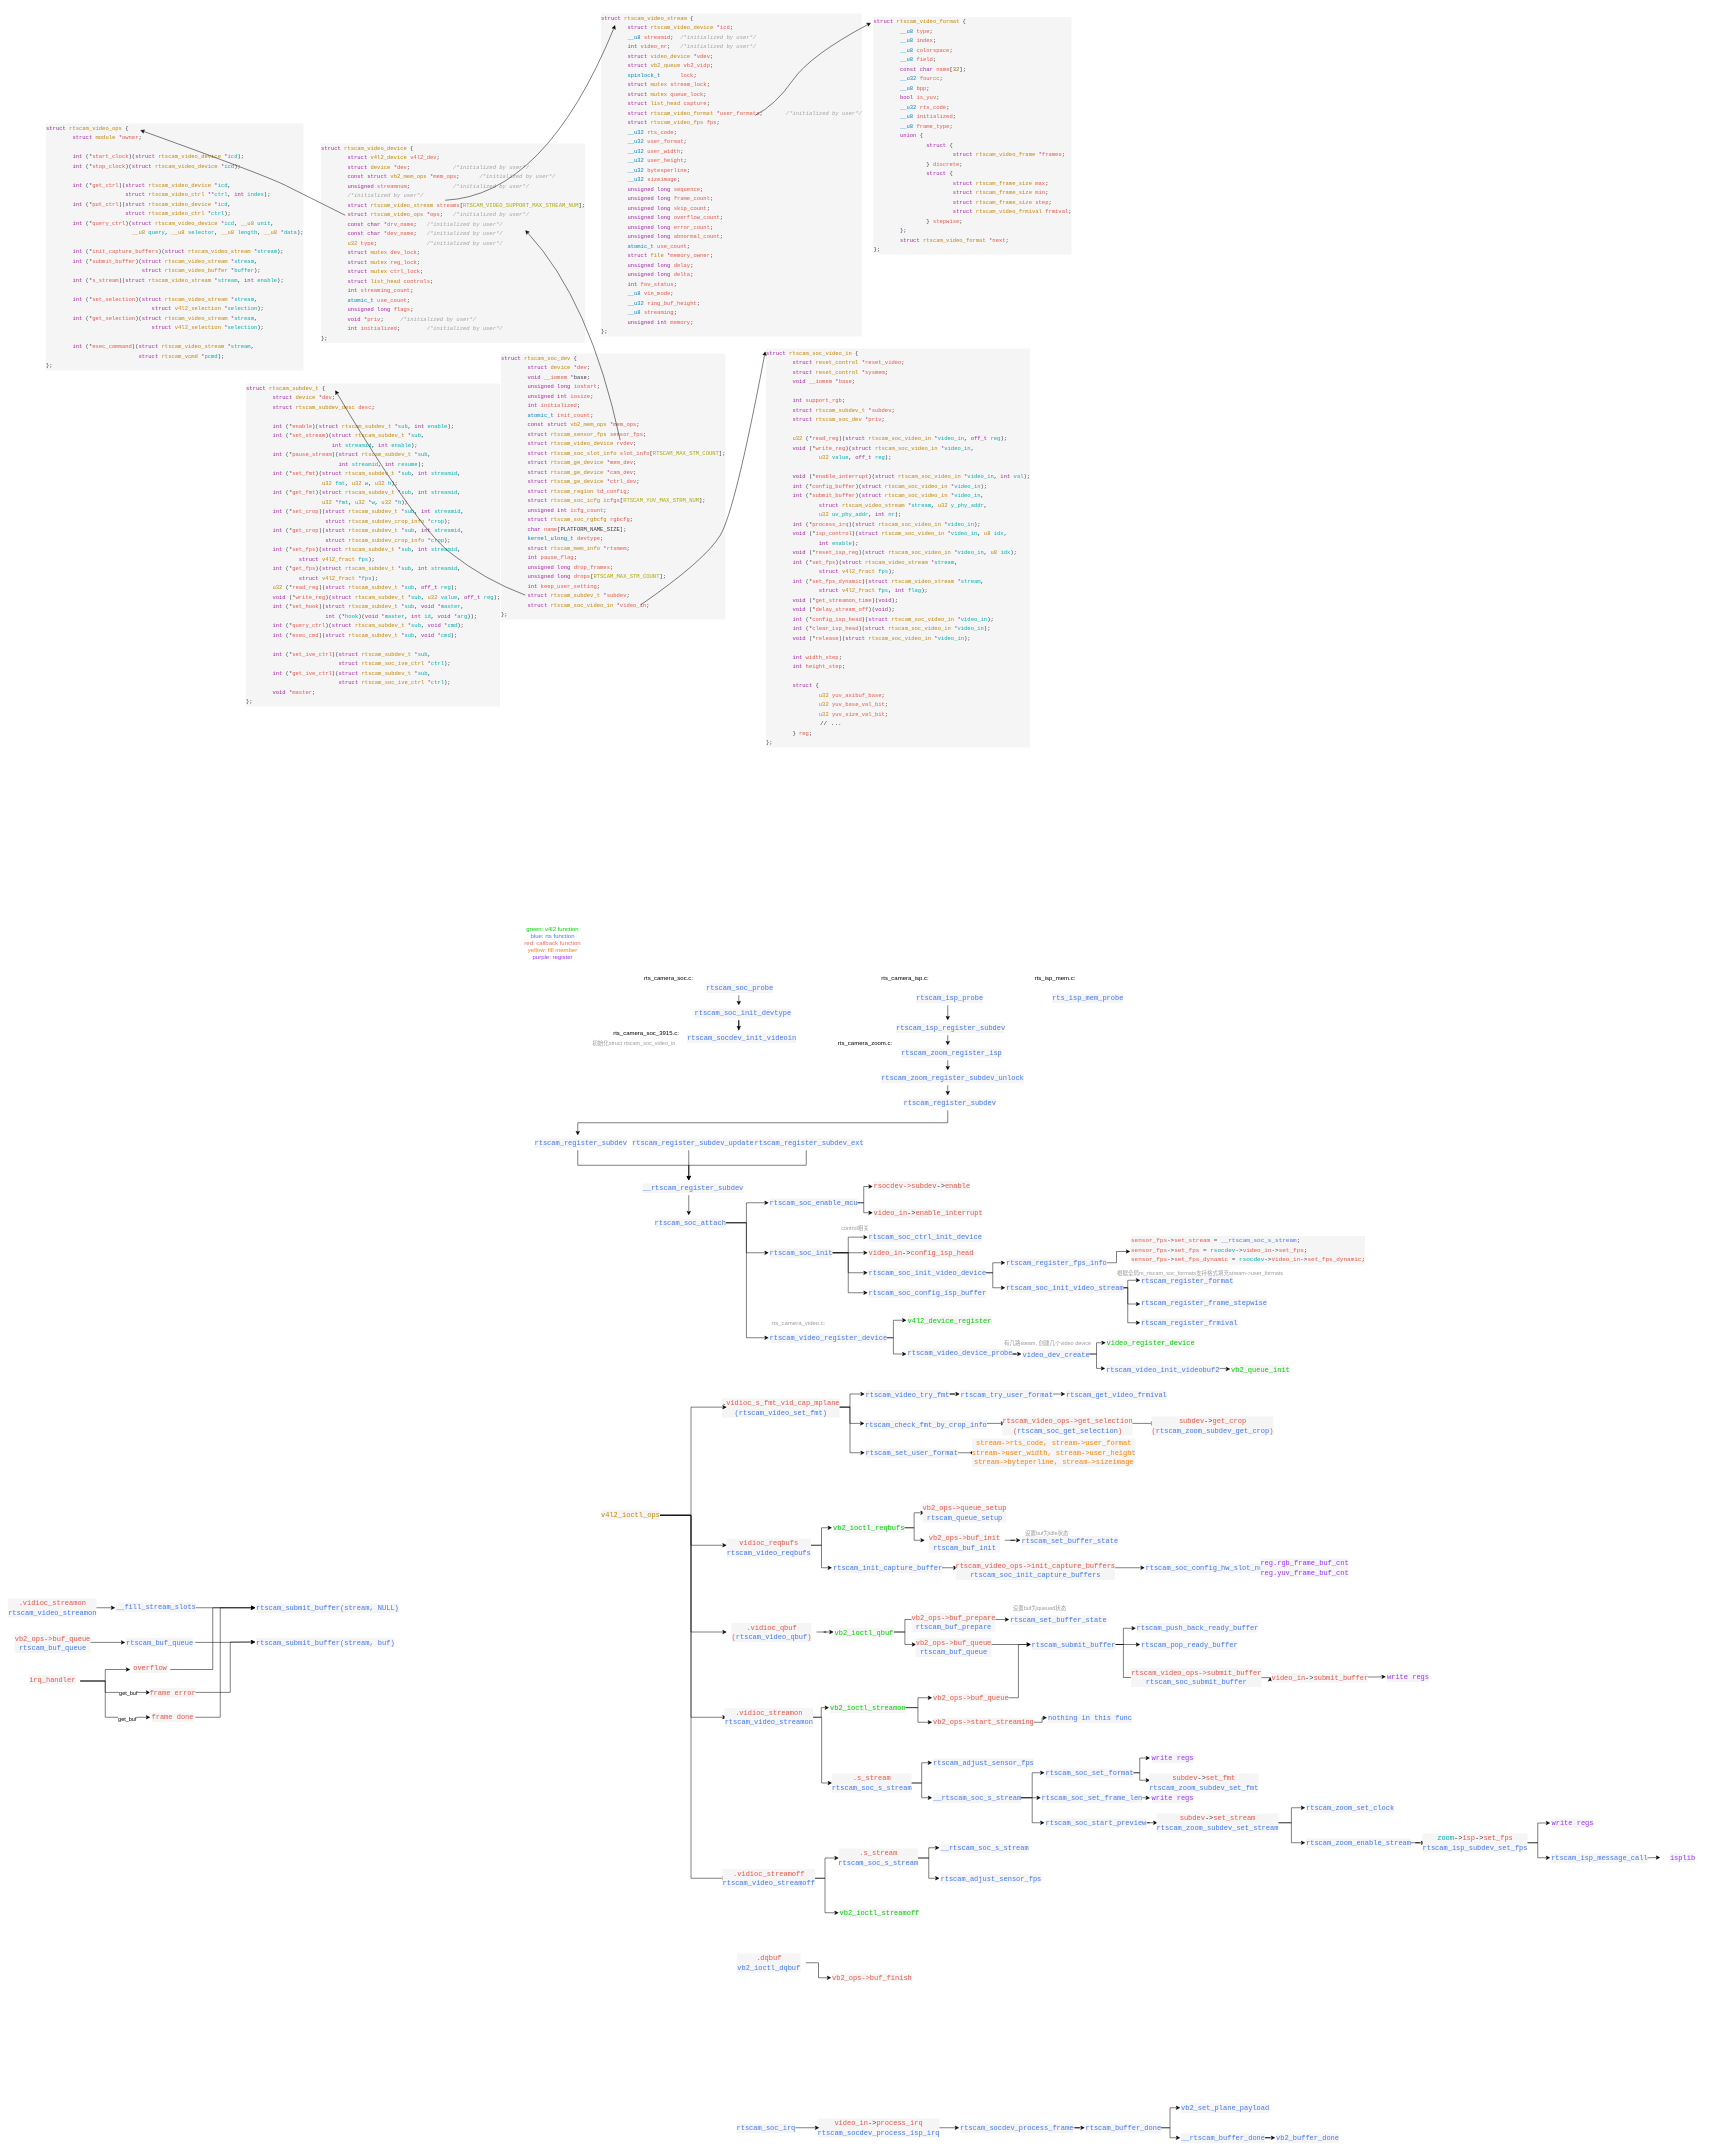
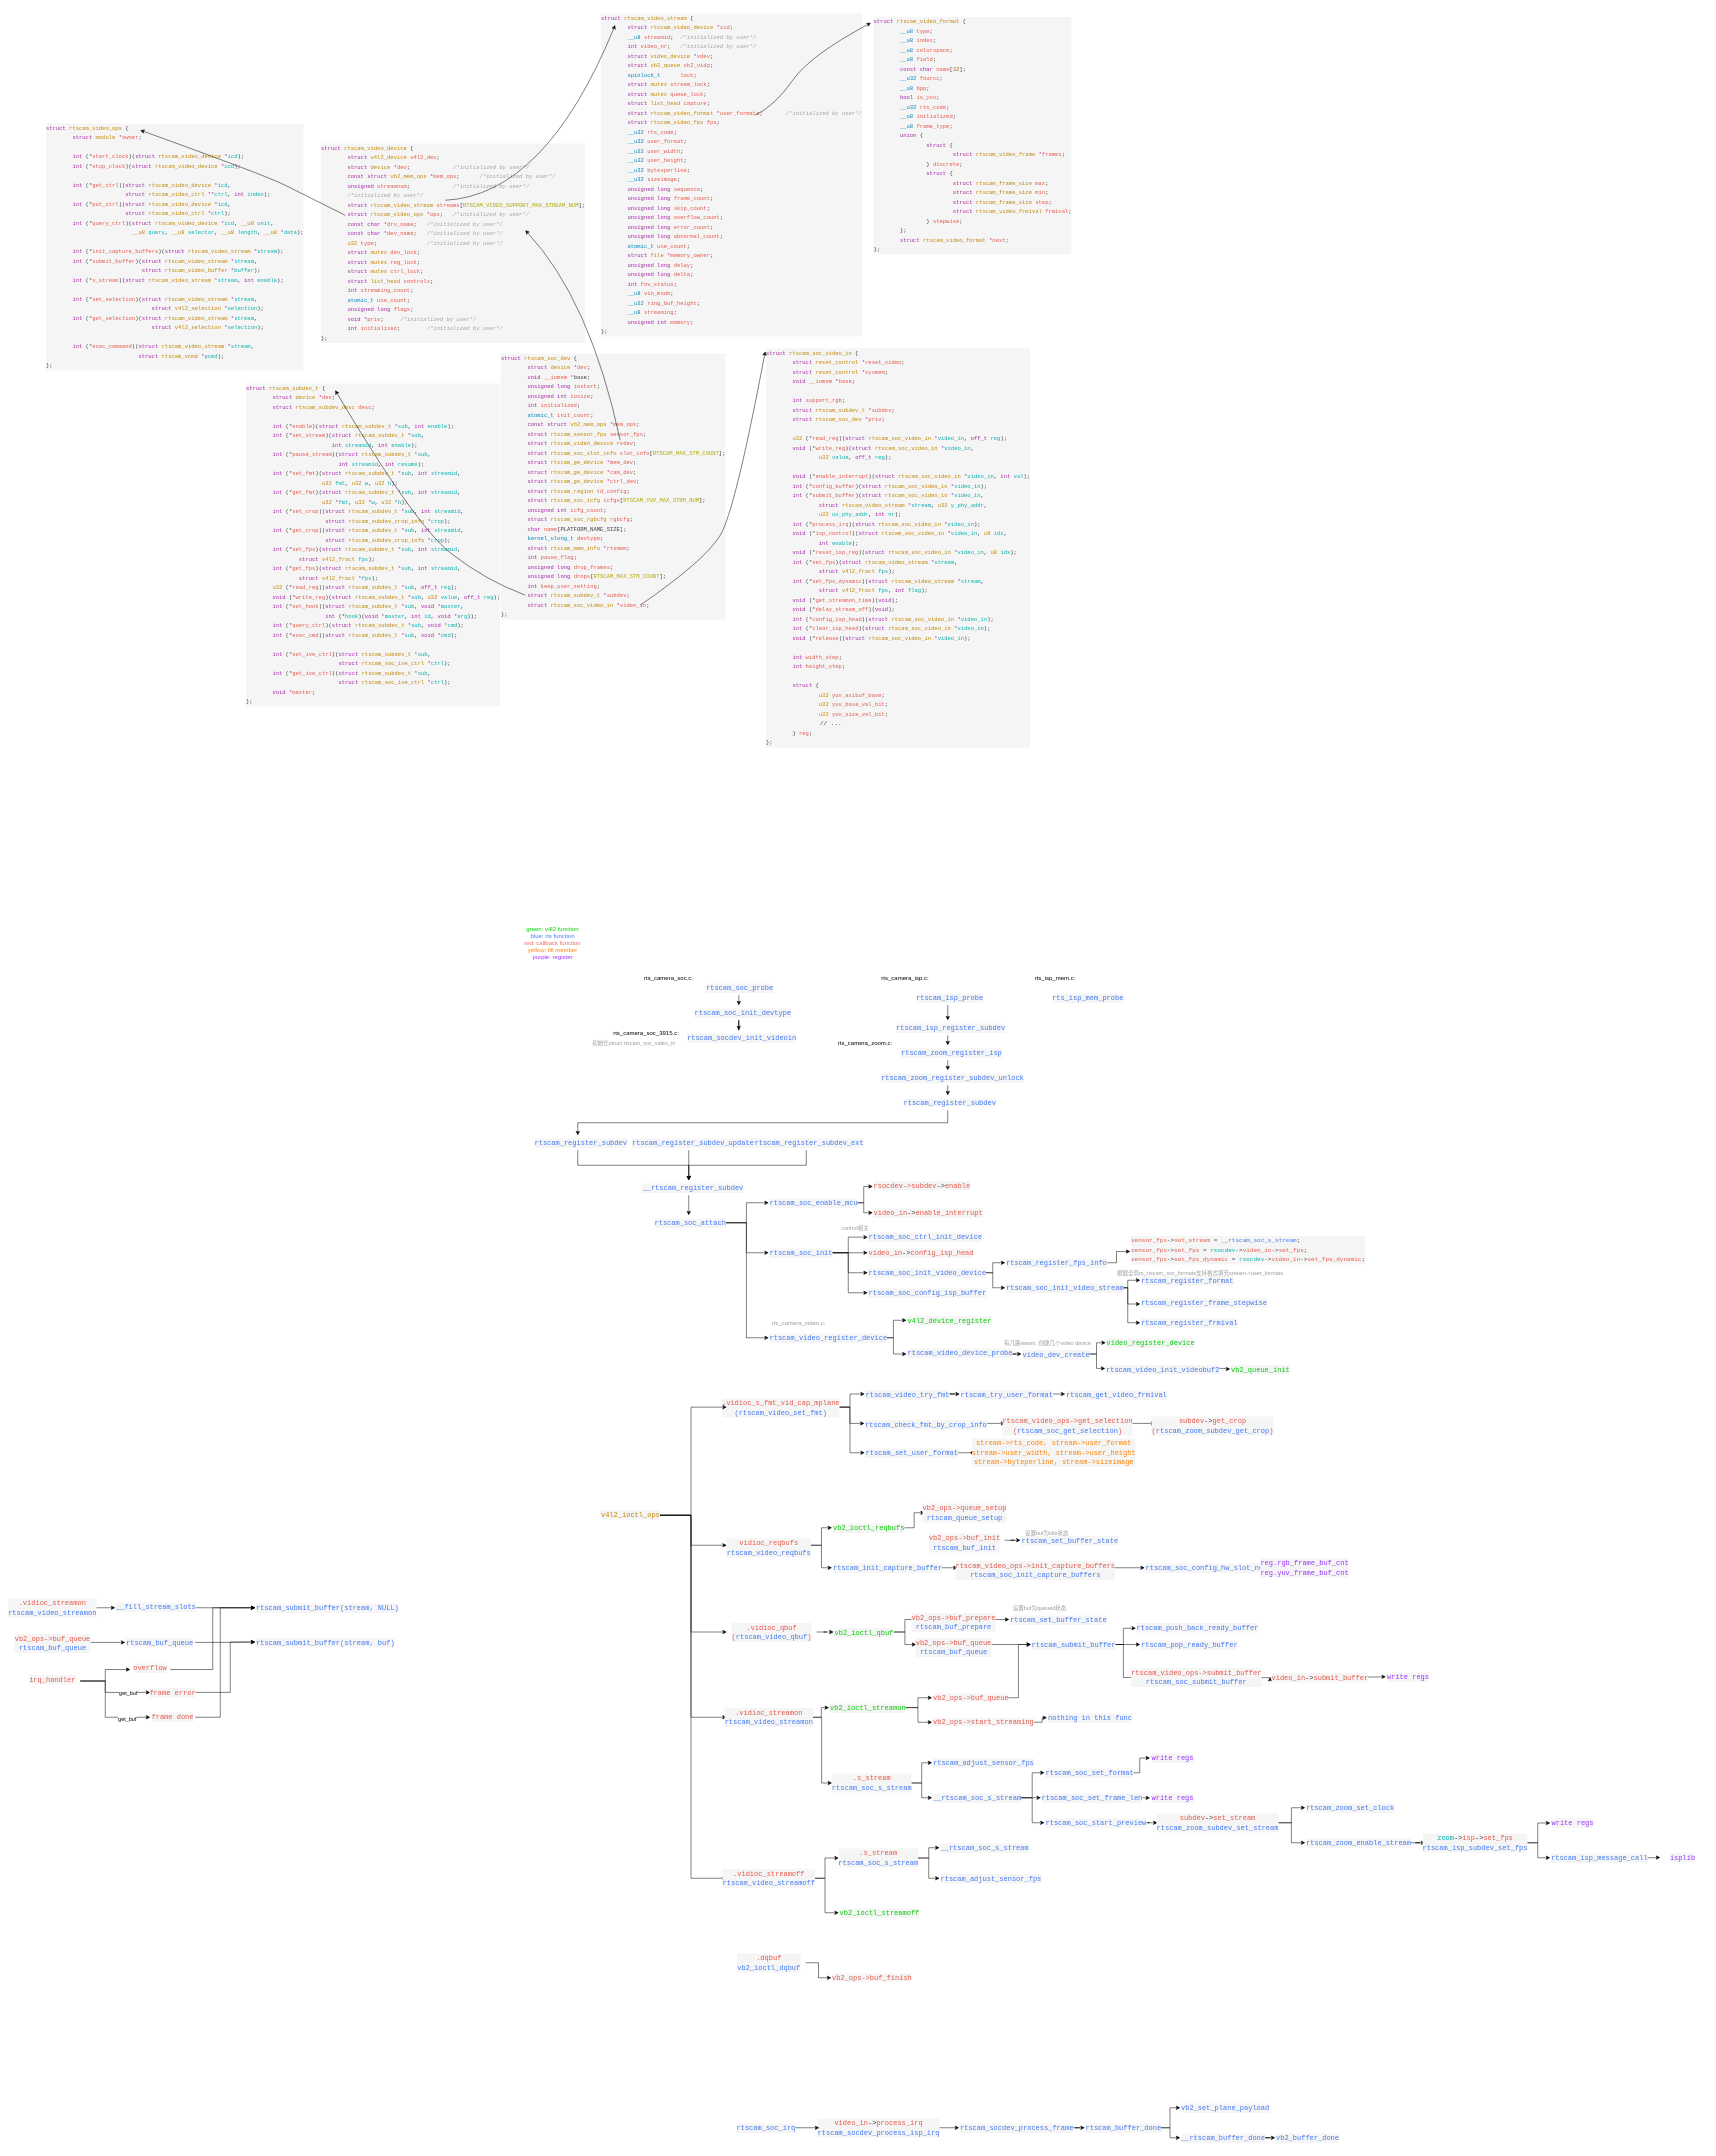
(921, 1540) -> none
(1145, 1780) -> none
(1204, 1780) -> none
